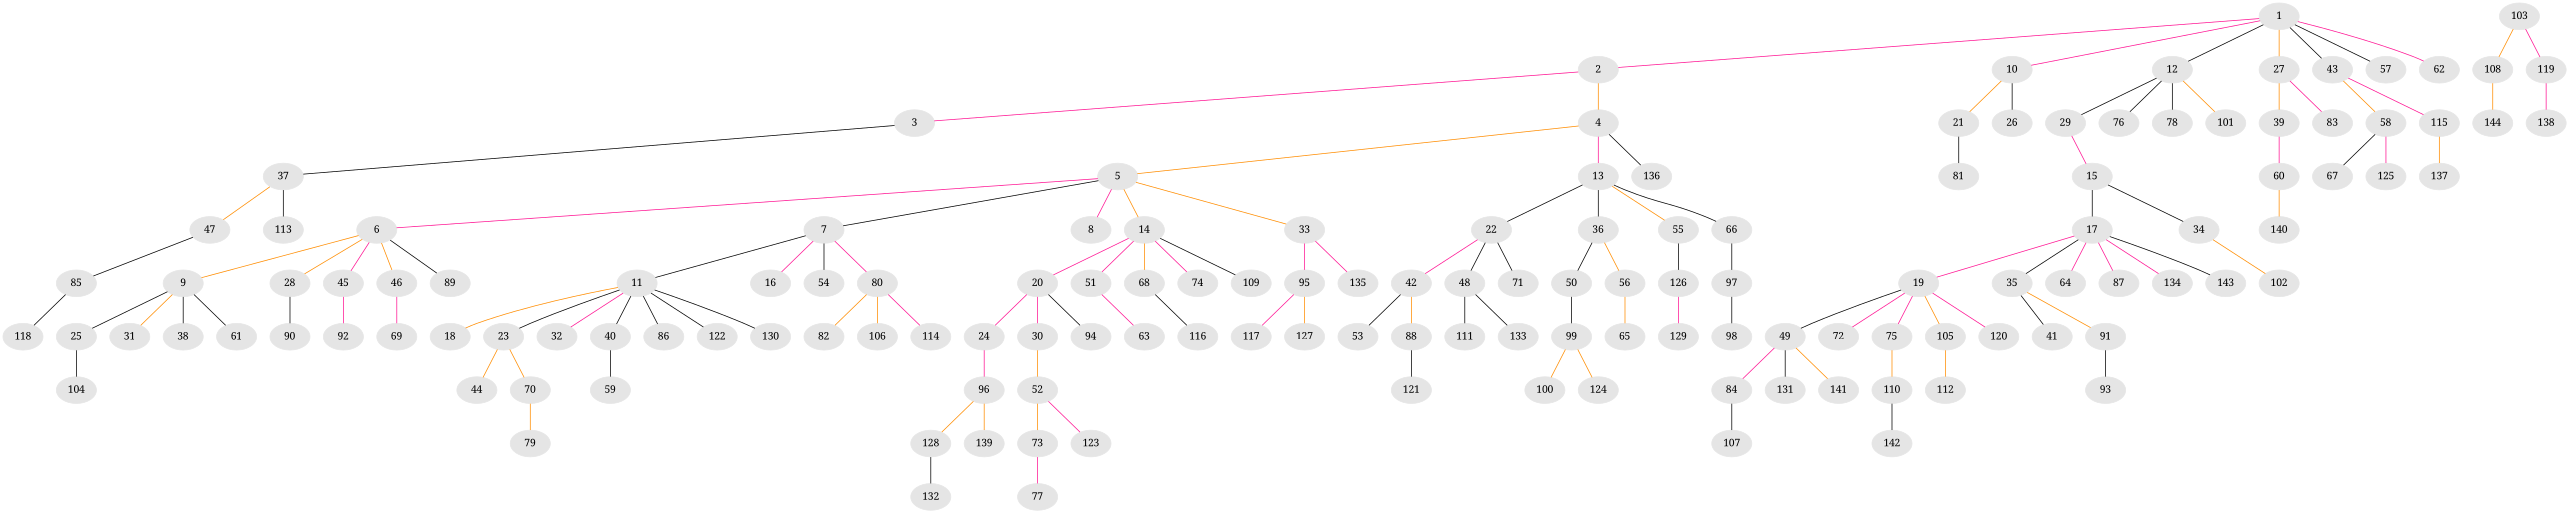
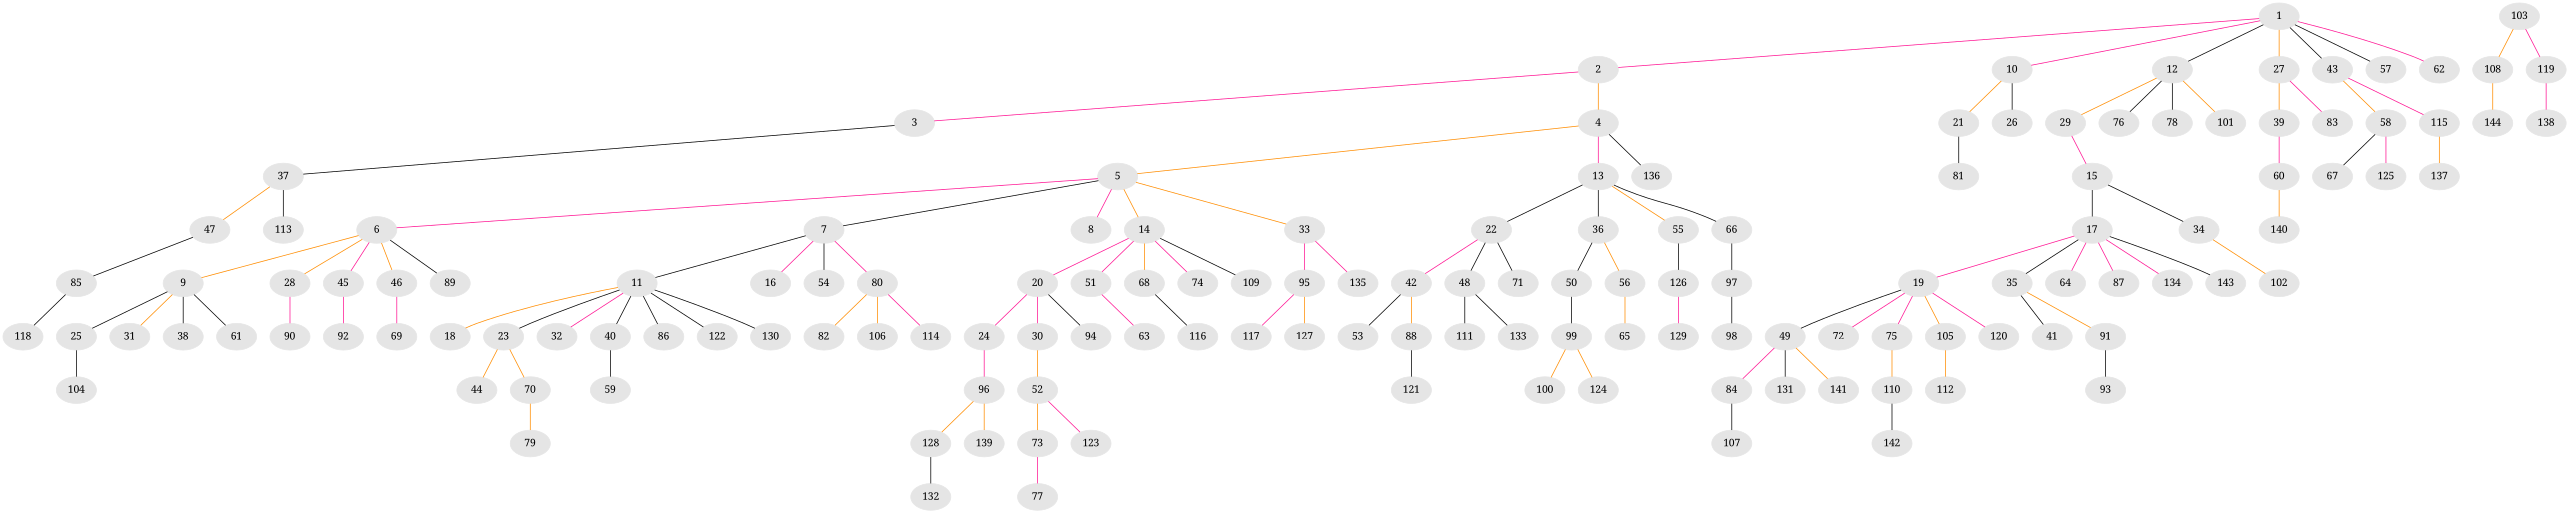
(2119, 96) -> (2119, 96)
(290, 310) -> (290, 310)
